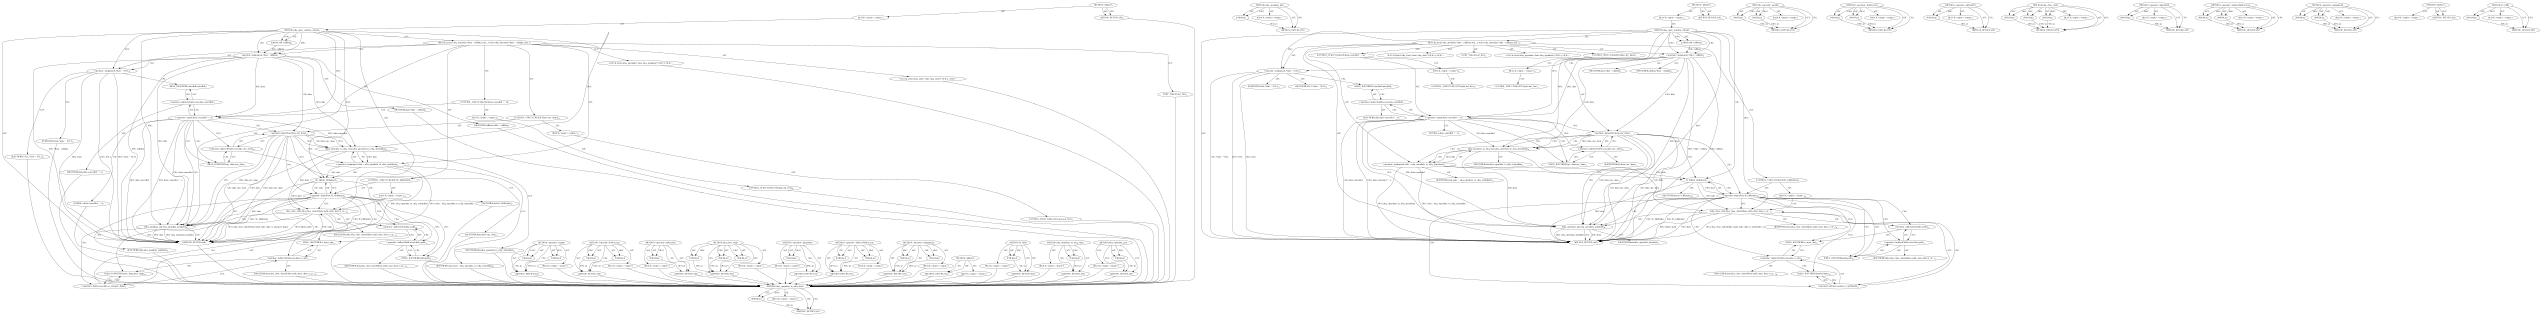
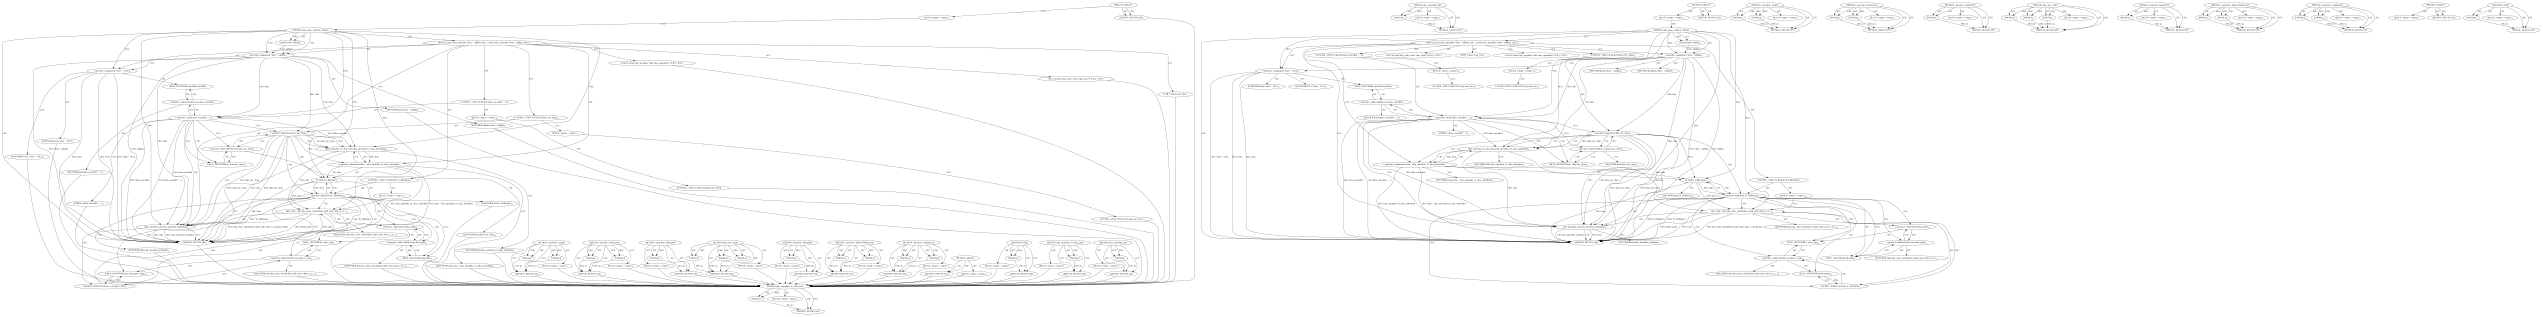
(145, 274) -> (146, 274)
